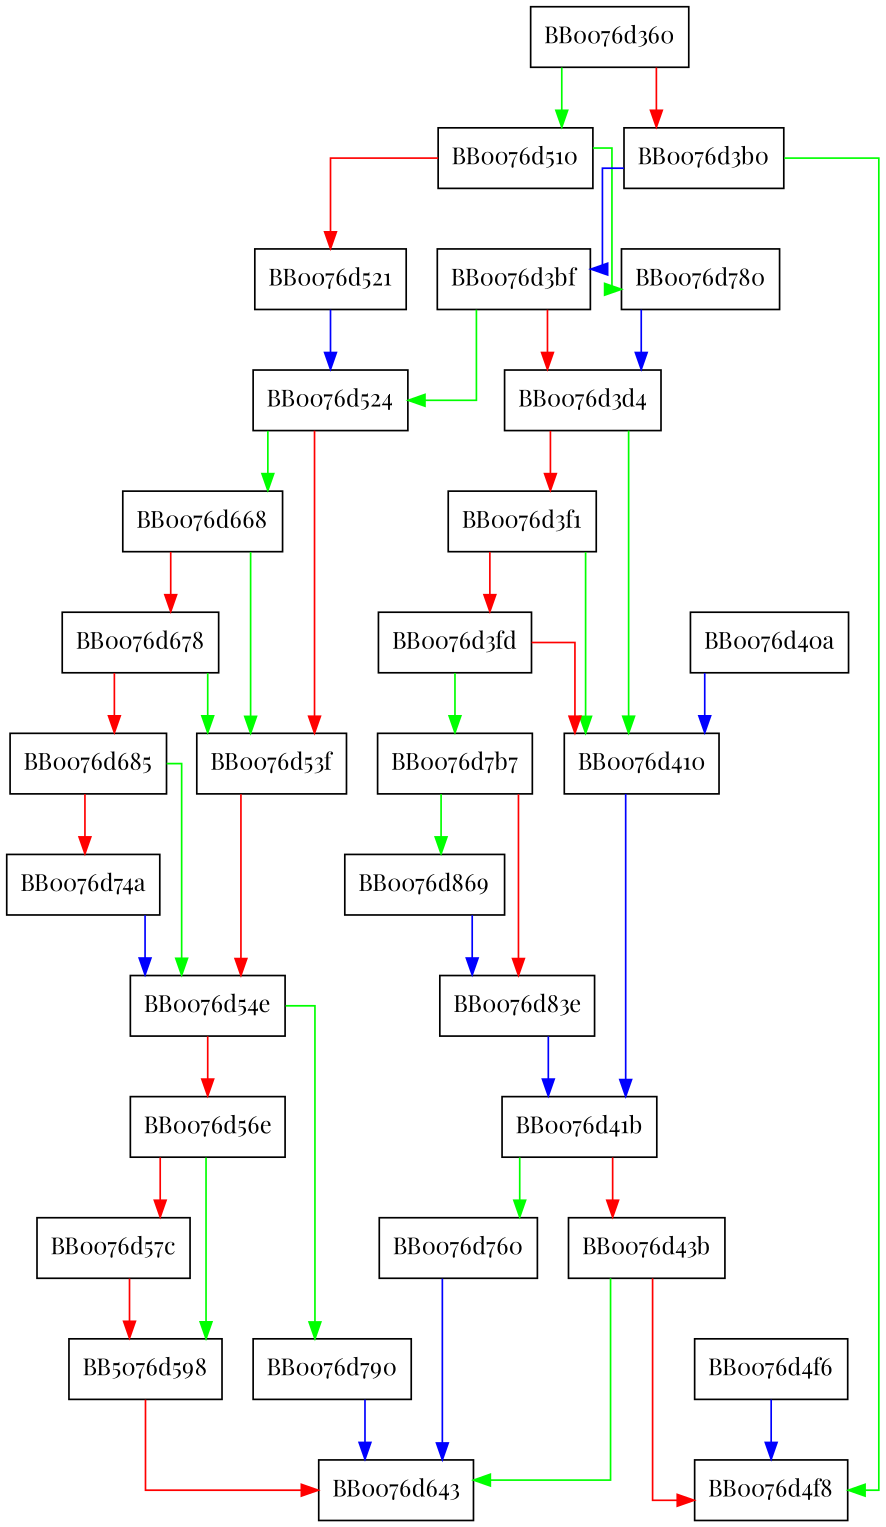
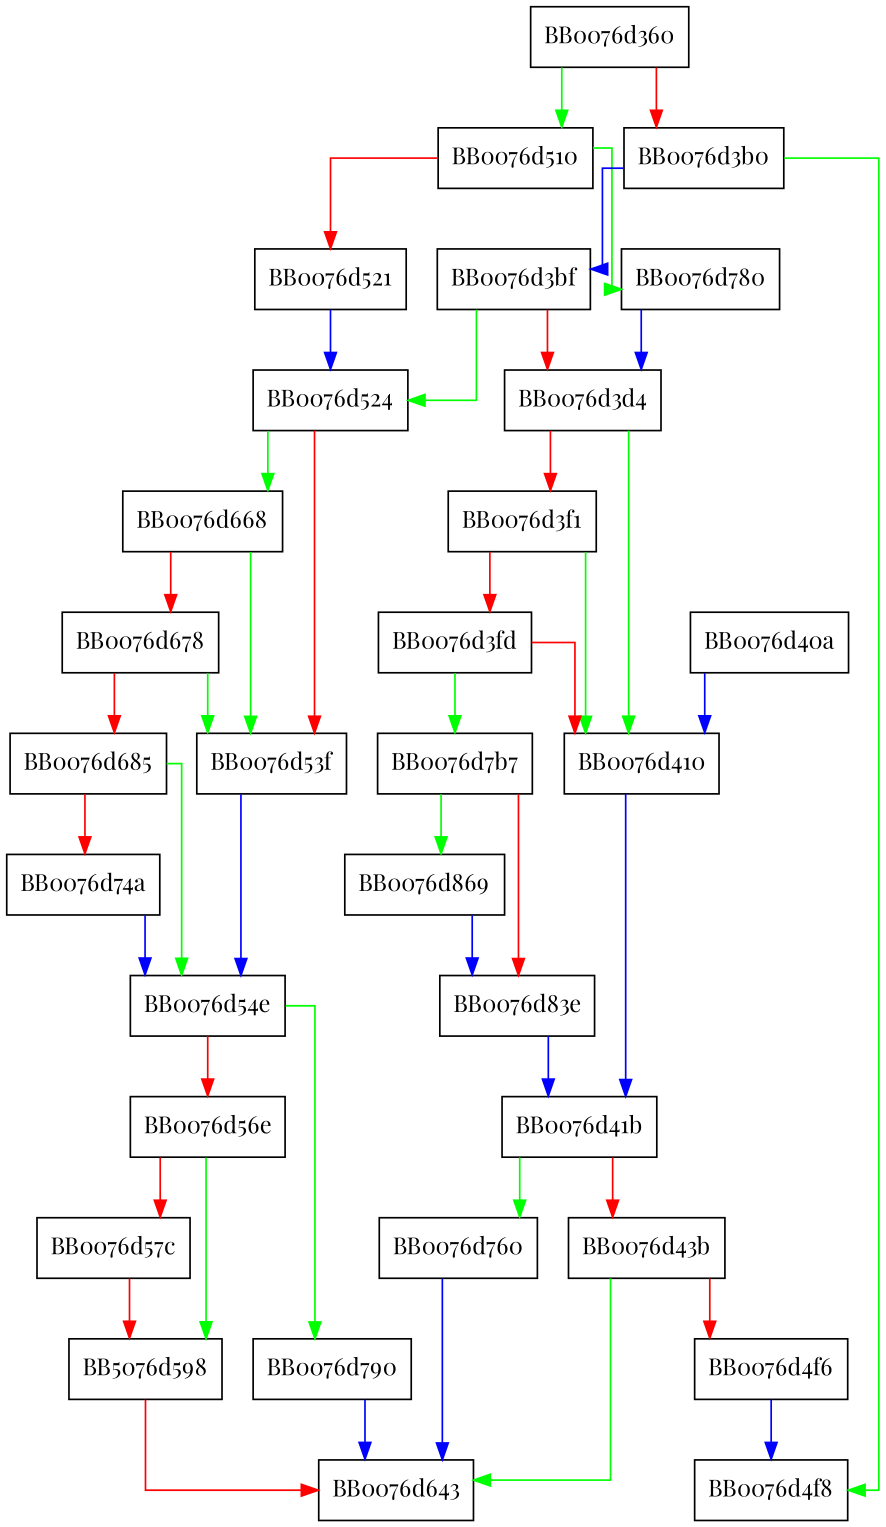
(241, 876) -> (241, 876)
(653, 1402) -> (710, 1300)
